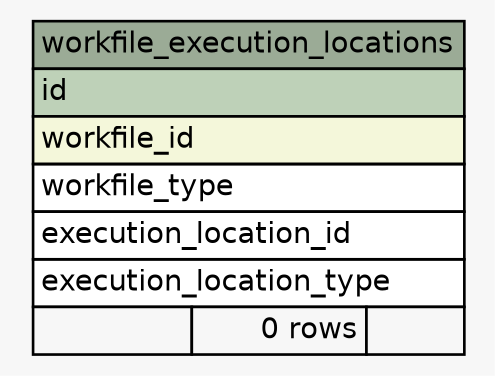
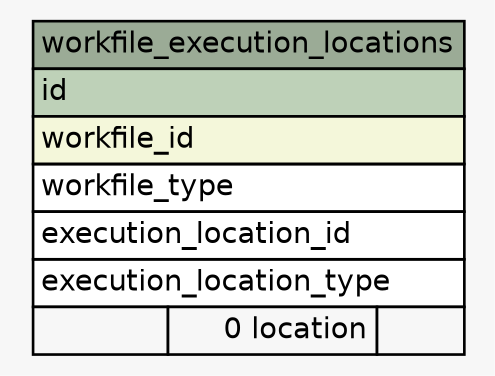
(310, 329) -> (296, 329)
